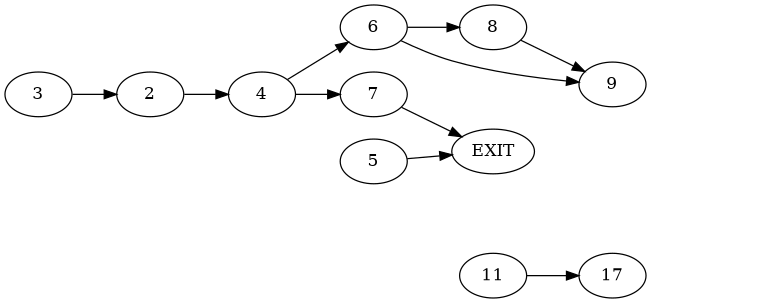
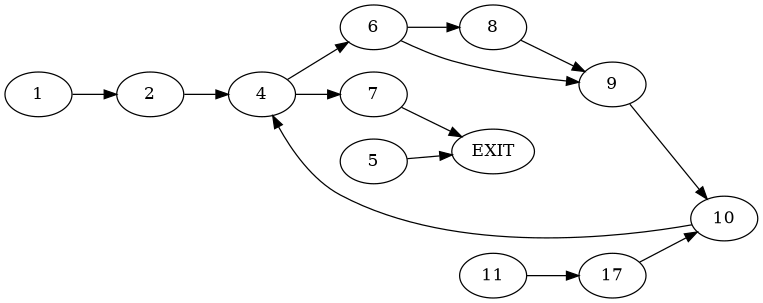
(38, 94) -> (38, 94)
none -> (724, 219)
